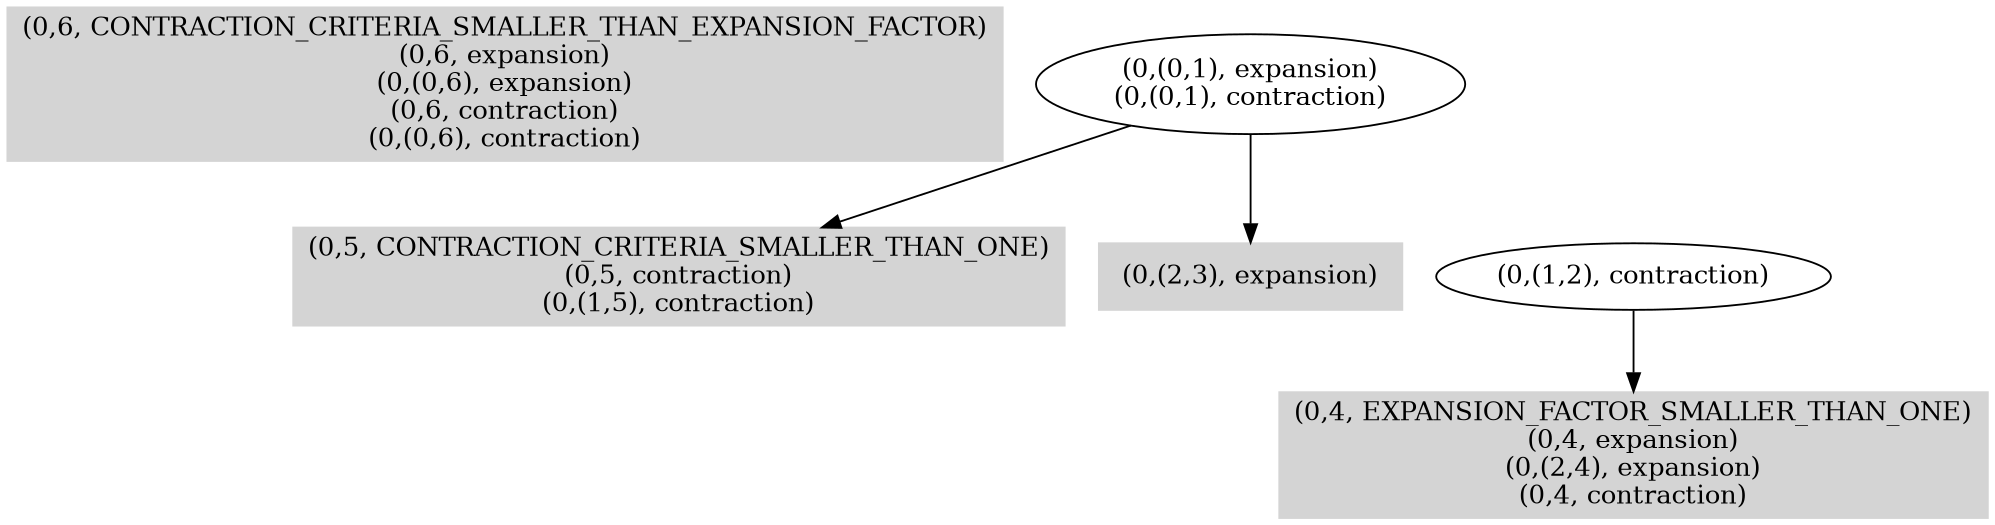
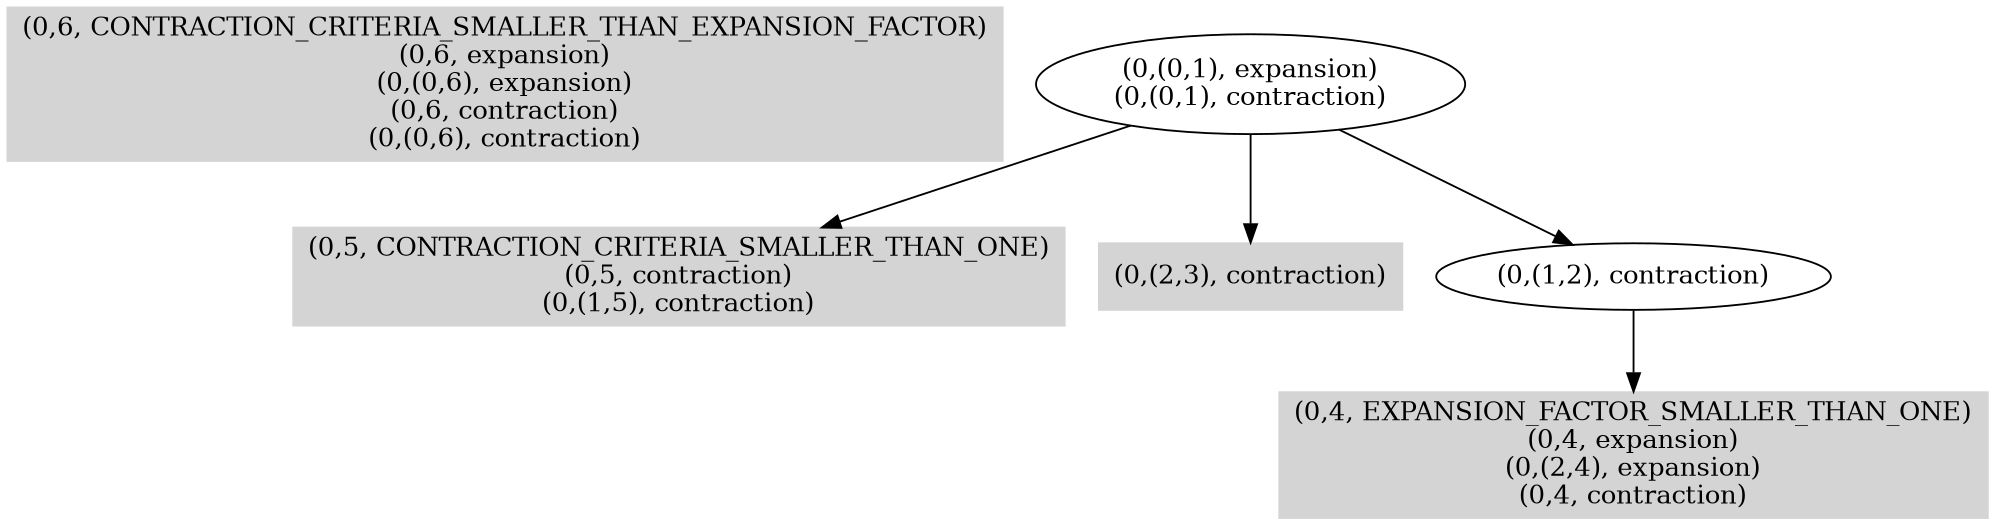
none -> (1447, 183)
(1251, 277) -> (1251, 277)
